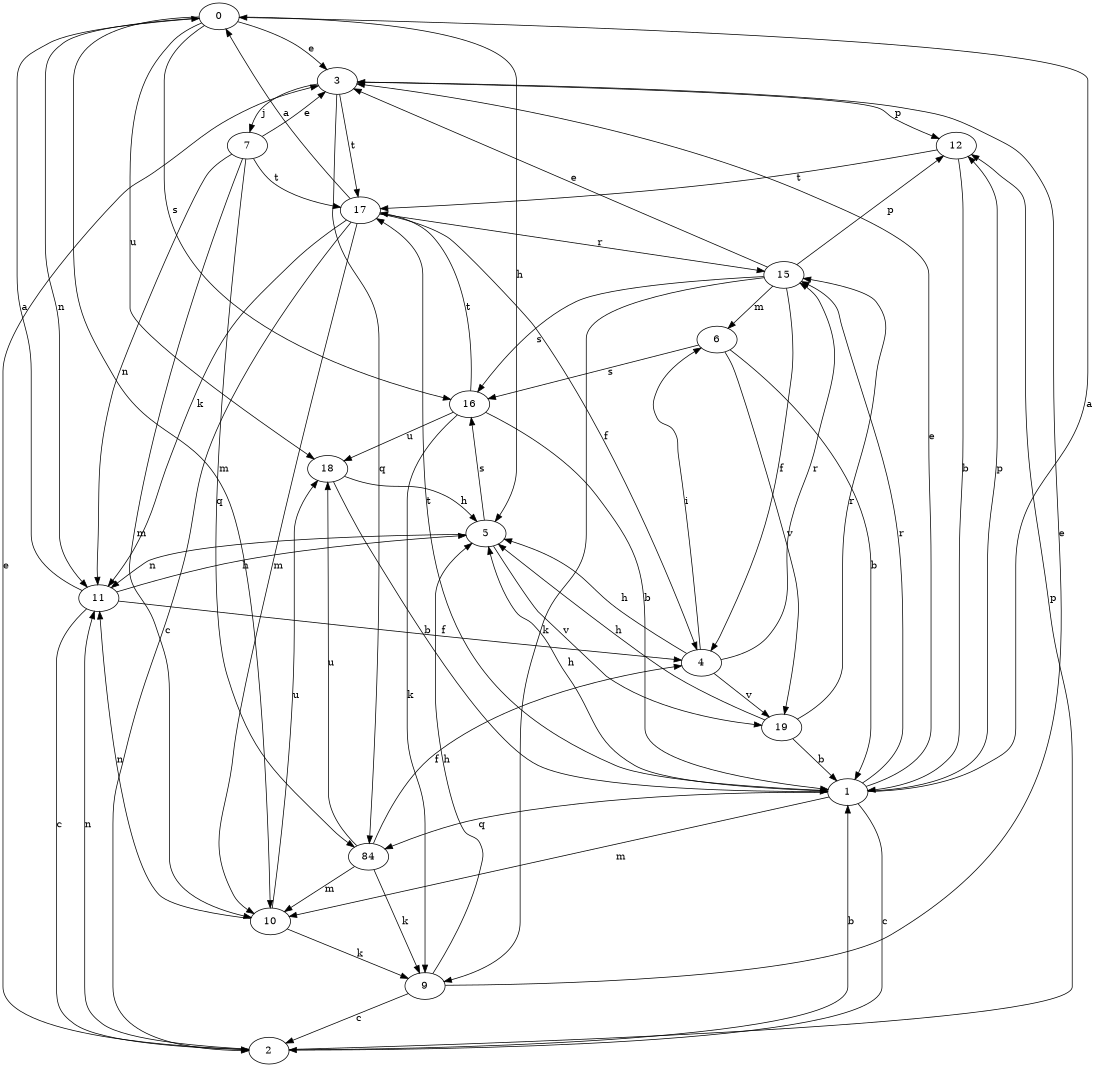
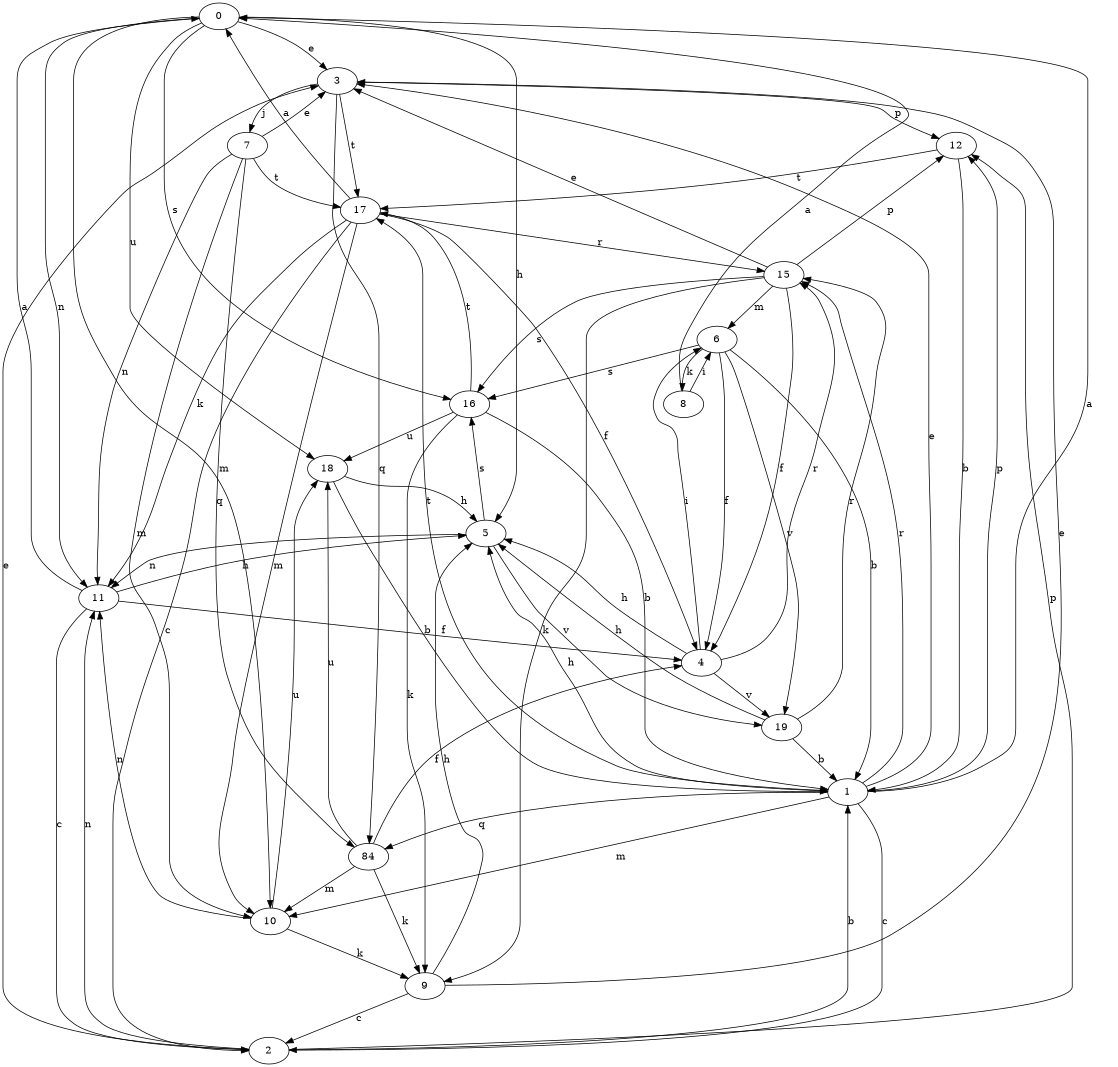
none -> (684, 404)
none -> (724, 498)
